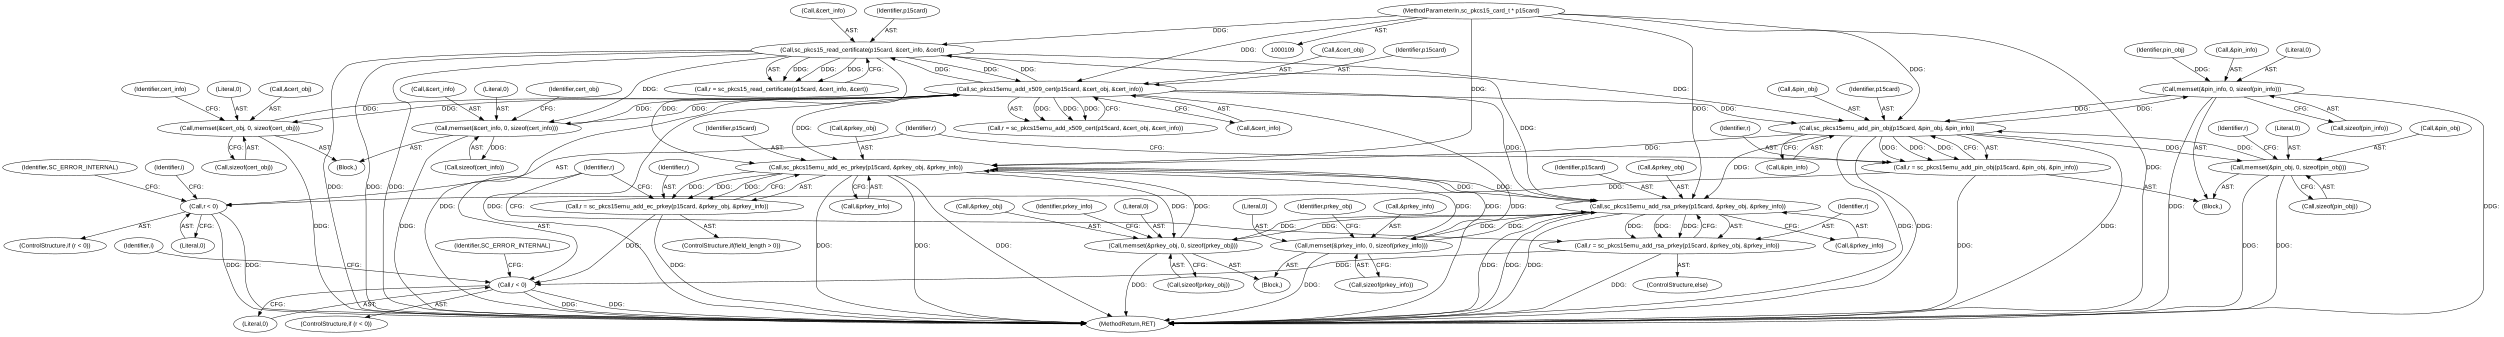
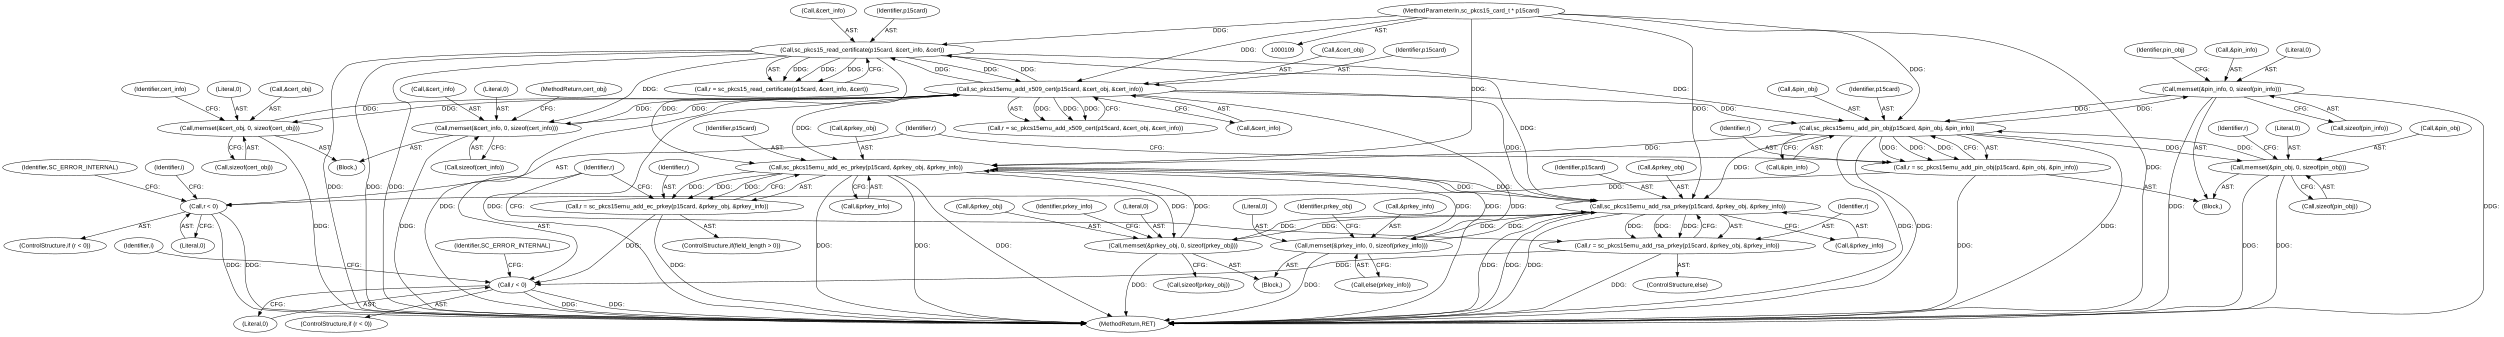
(2203, 70) -> (2203, 70)
(574, 89) -> (574, 89)
(499, 148) -> (499, 148)
(1173, 270) -> none
(1381, 285) -> (1381, 285)
